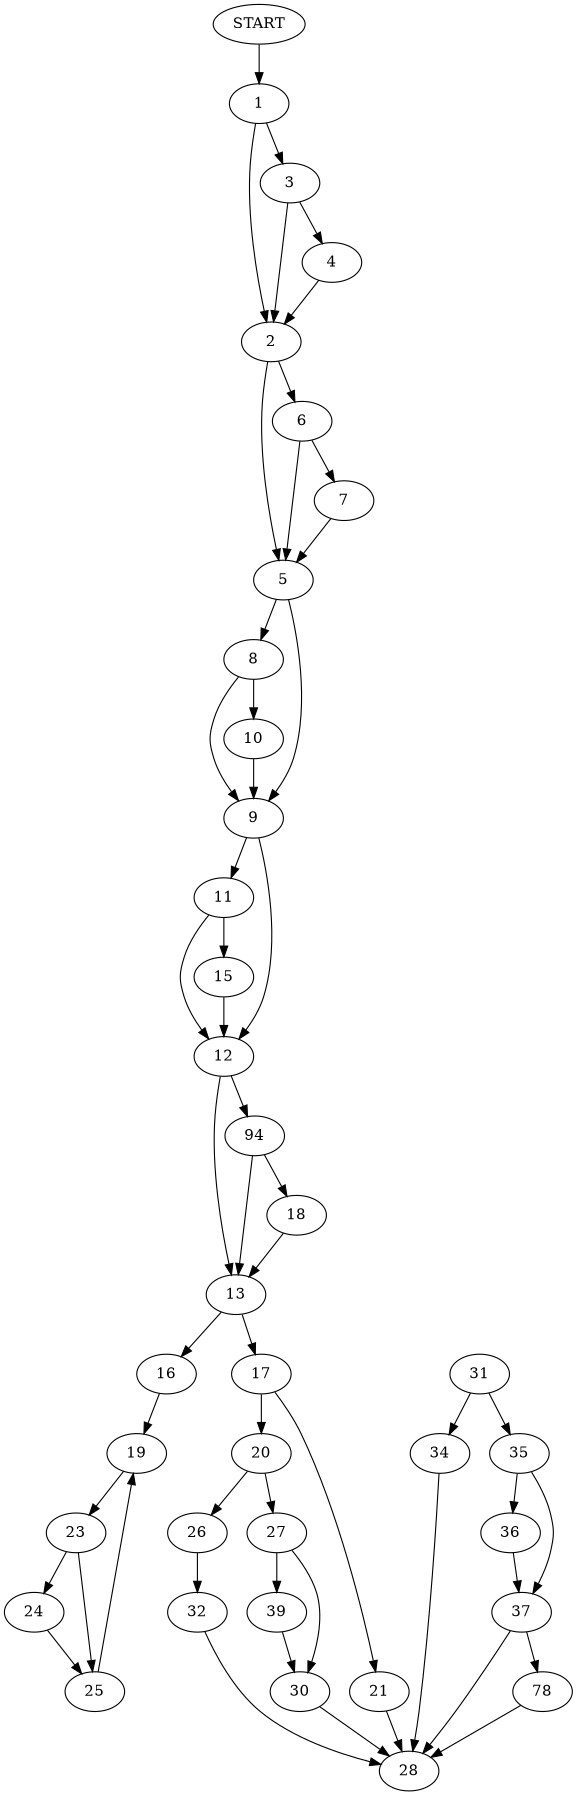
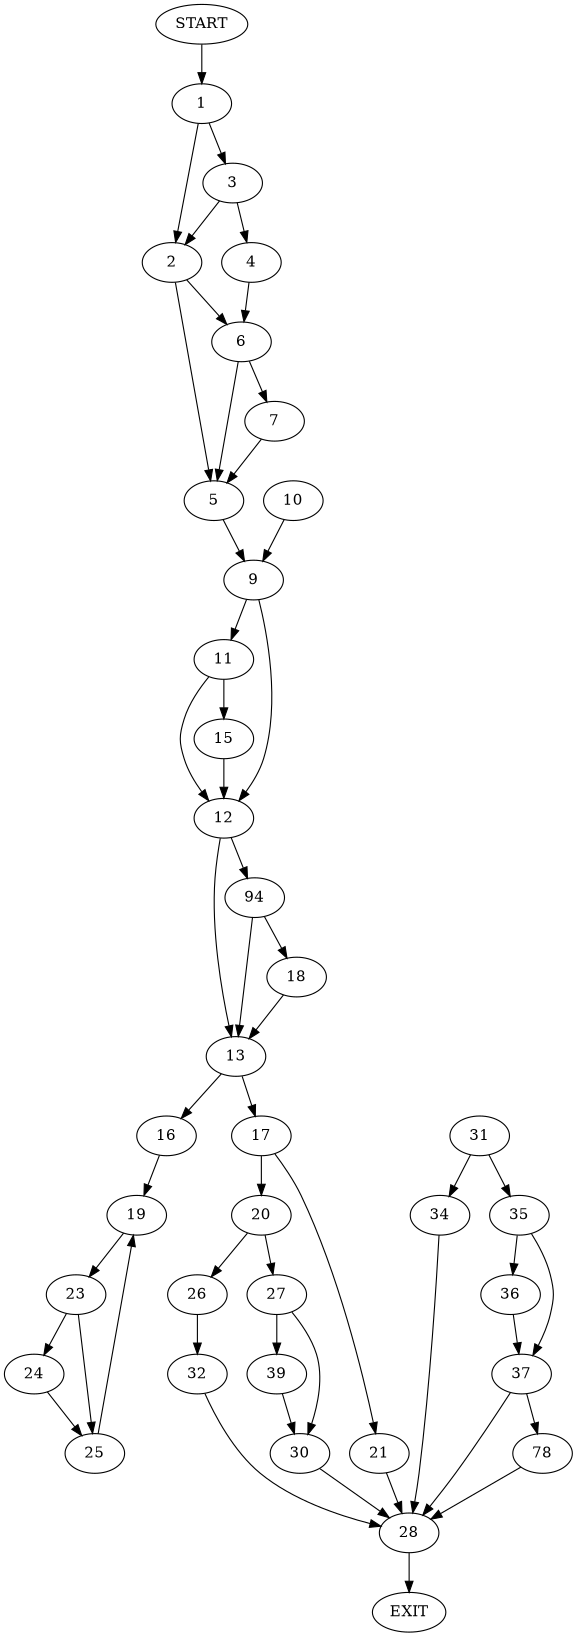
(305, 298) -> (247, 296)
(254, 659) -> none
none -> (409, 1612)
